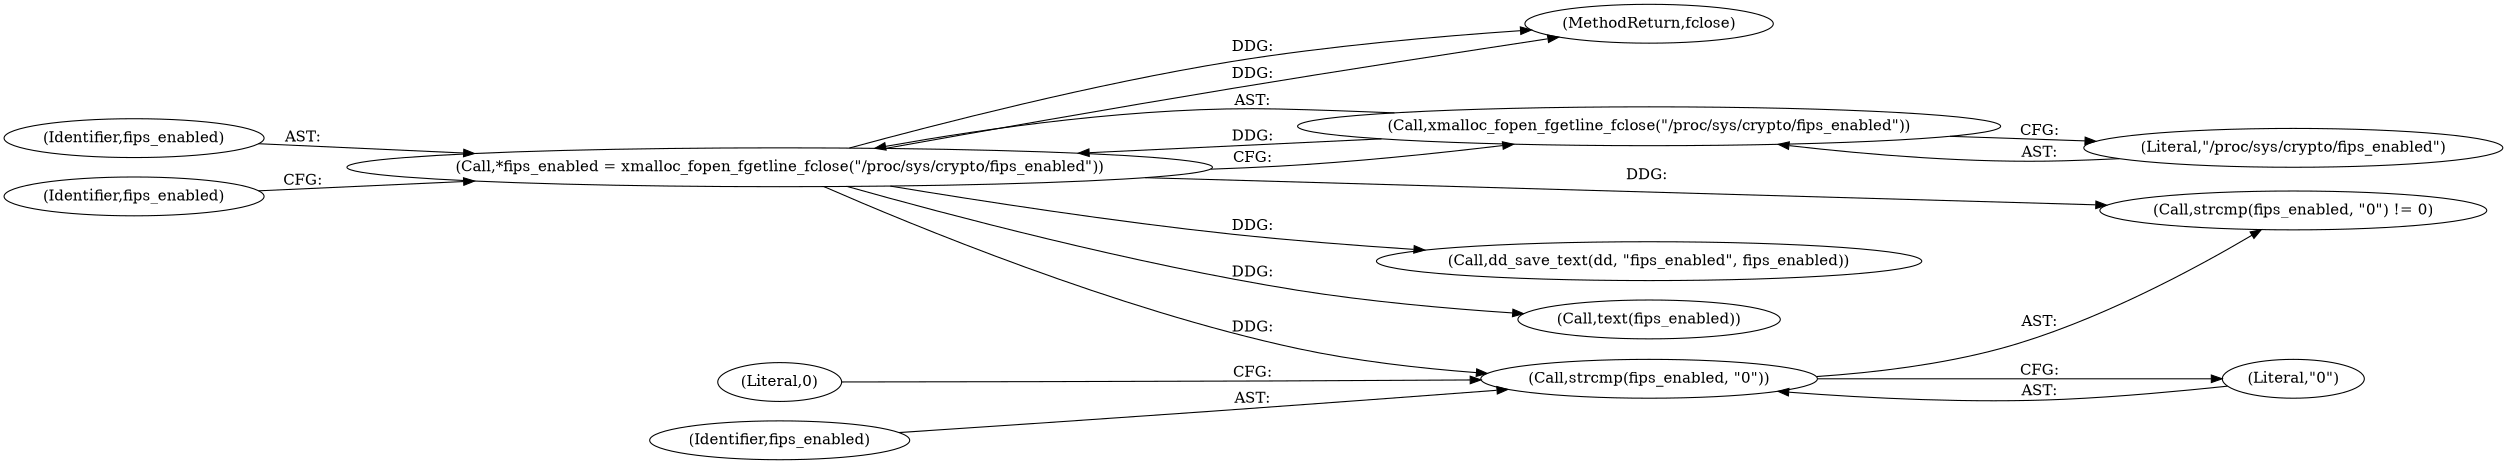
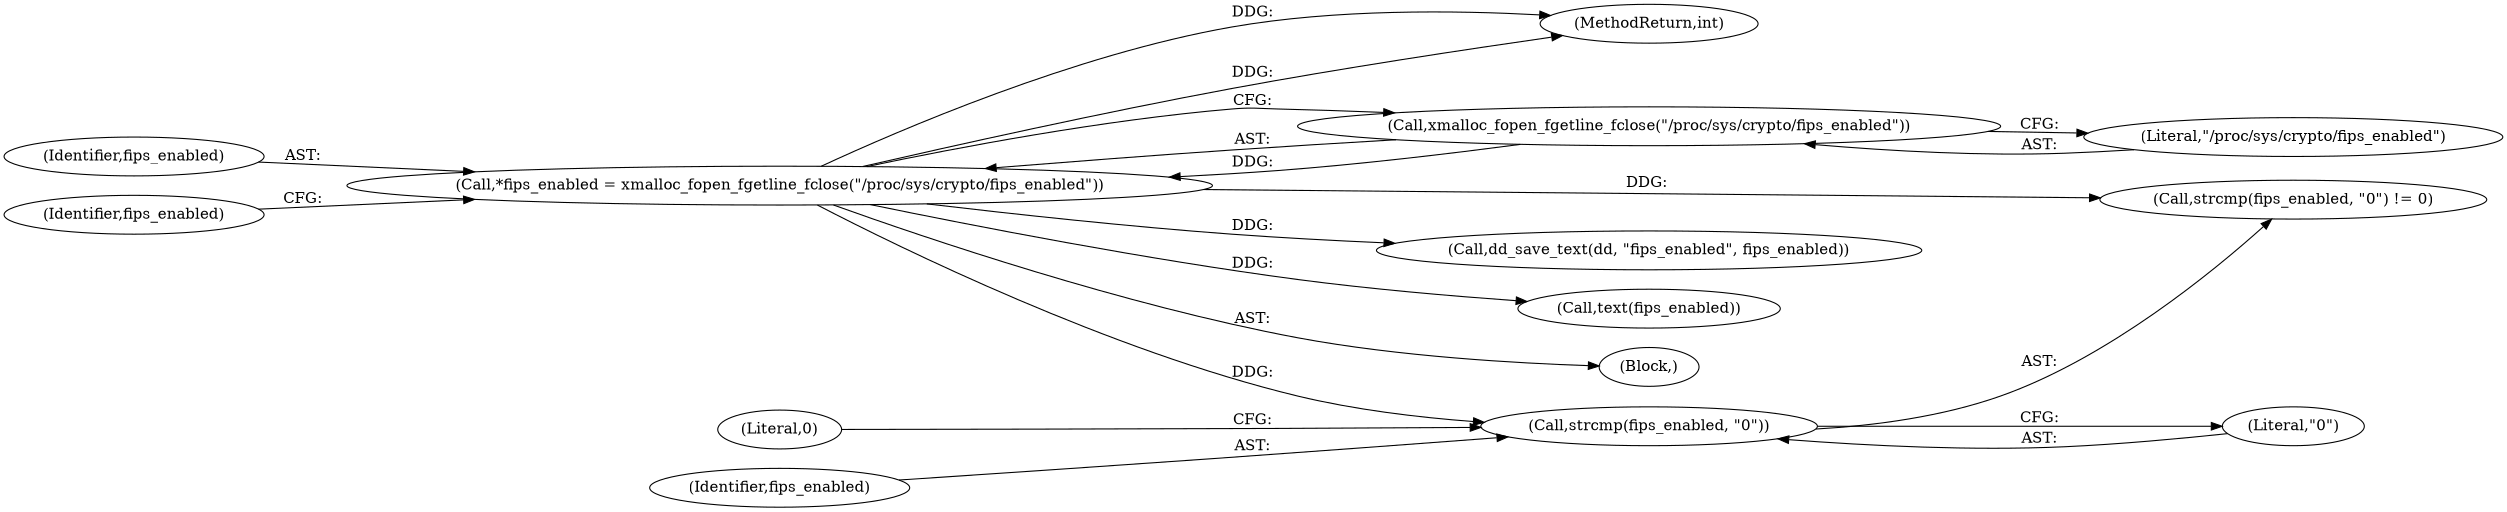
(1649, 24) -> (1649, 24)
none -> (1649, 367)
